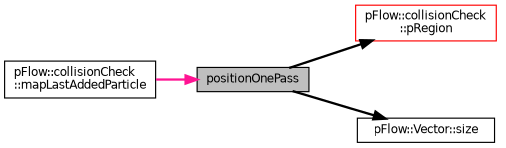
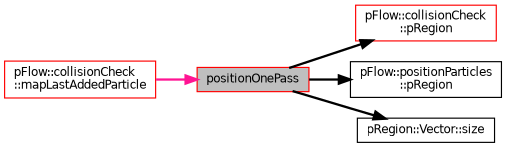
(80, 80) -> (80, 80)
(253, 80) -> (253, 80)
none -> (426, 80)
(426, 130) -> (426, 130)
